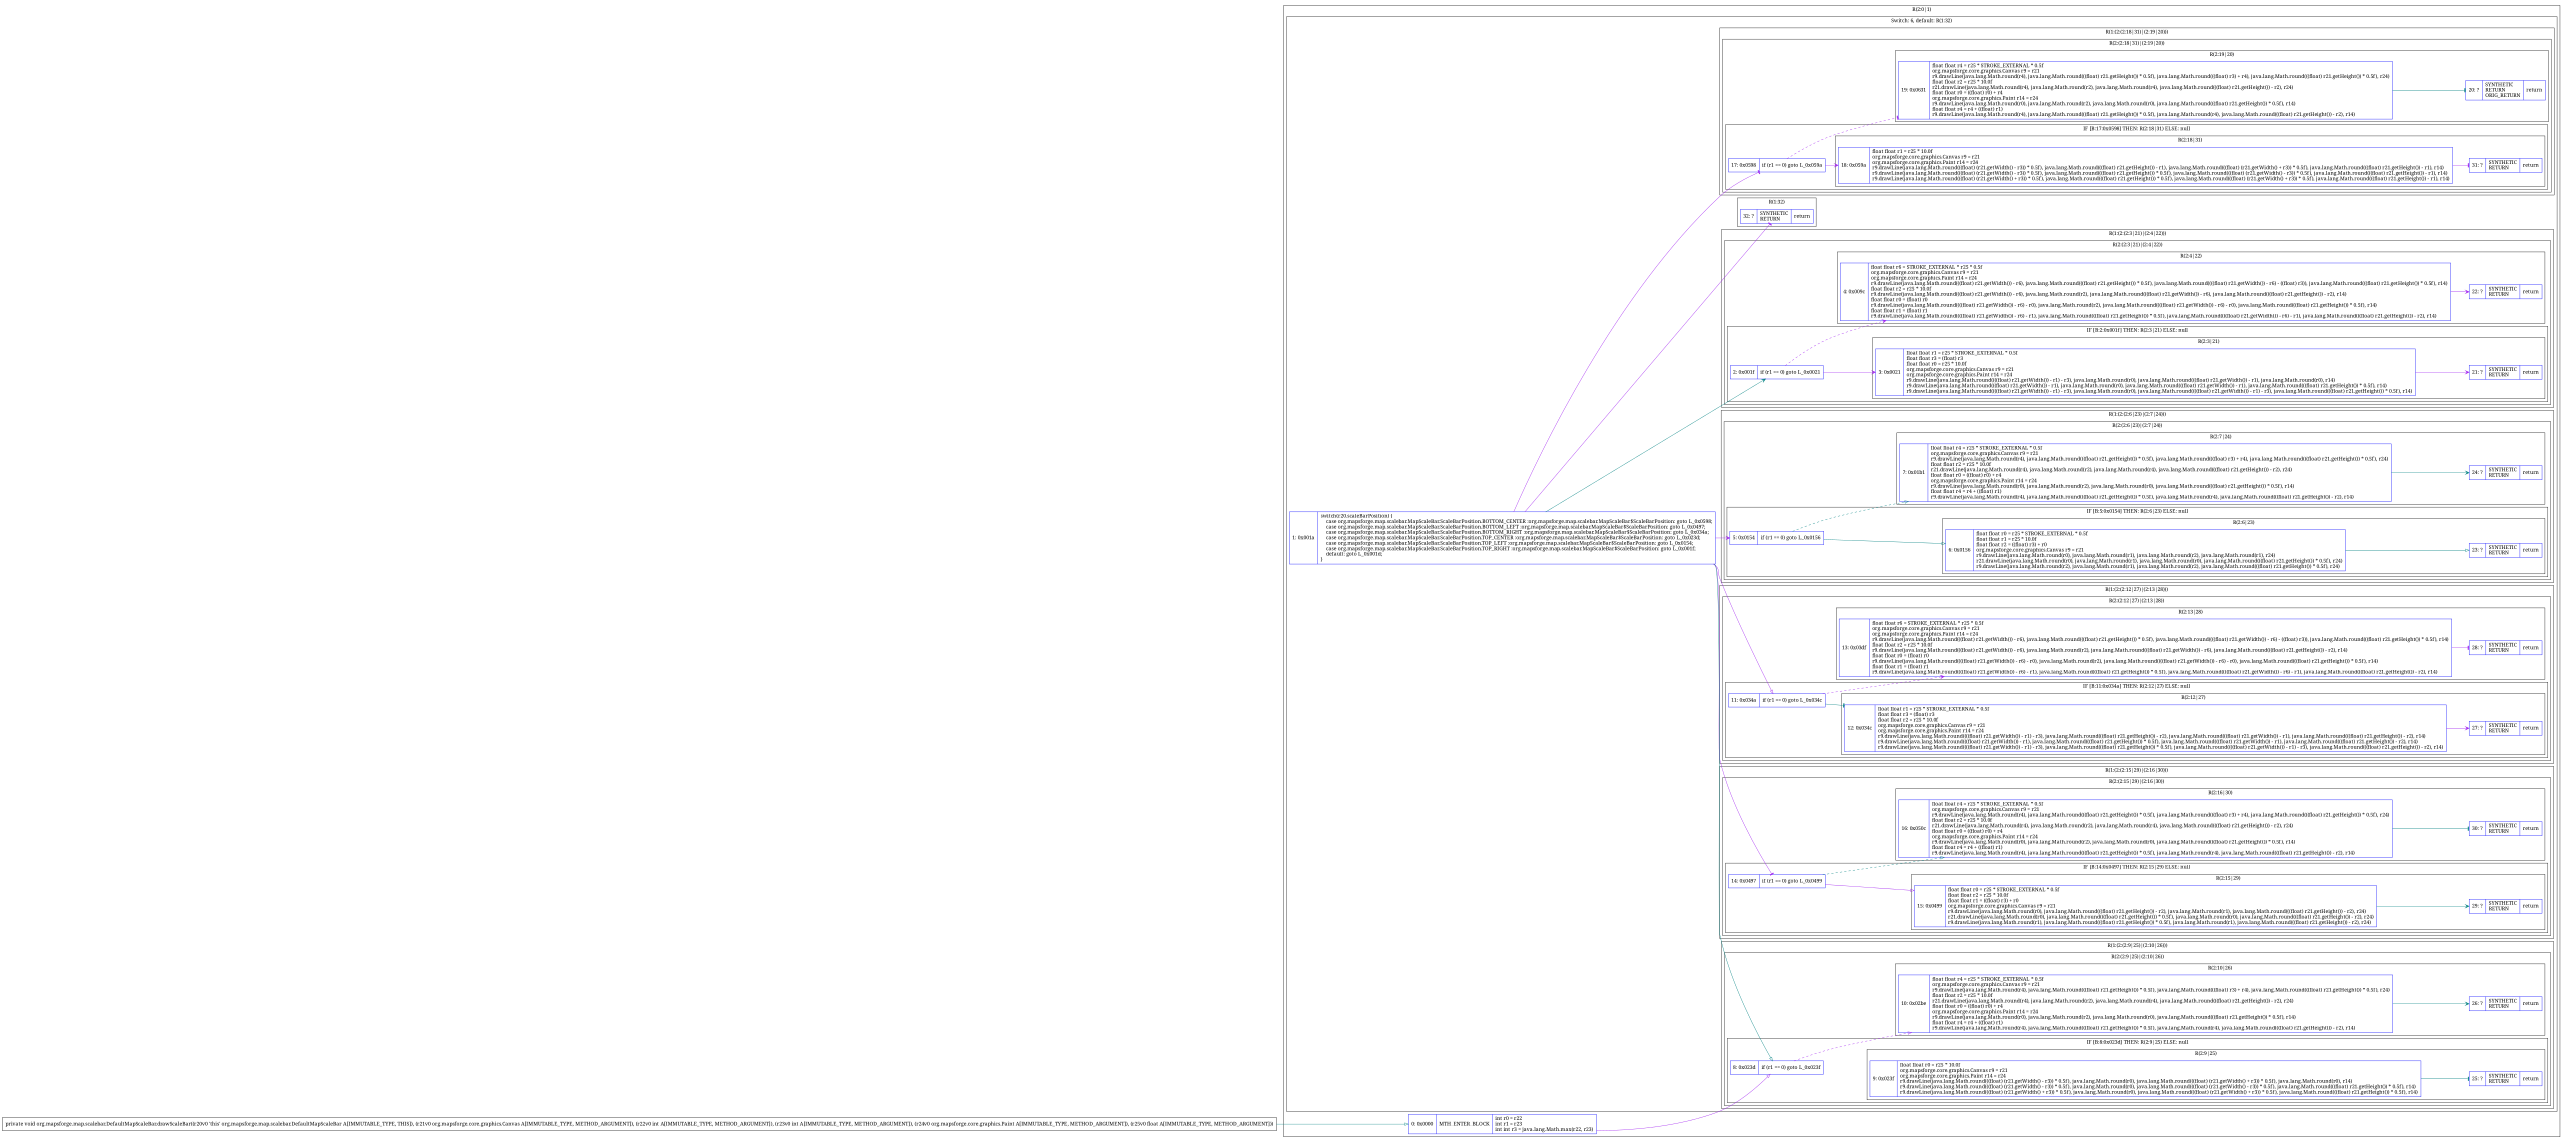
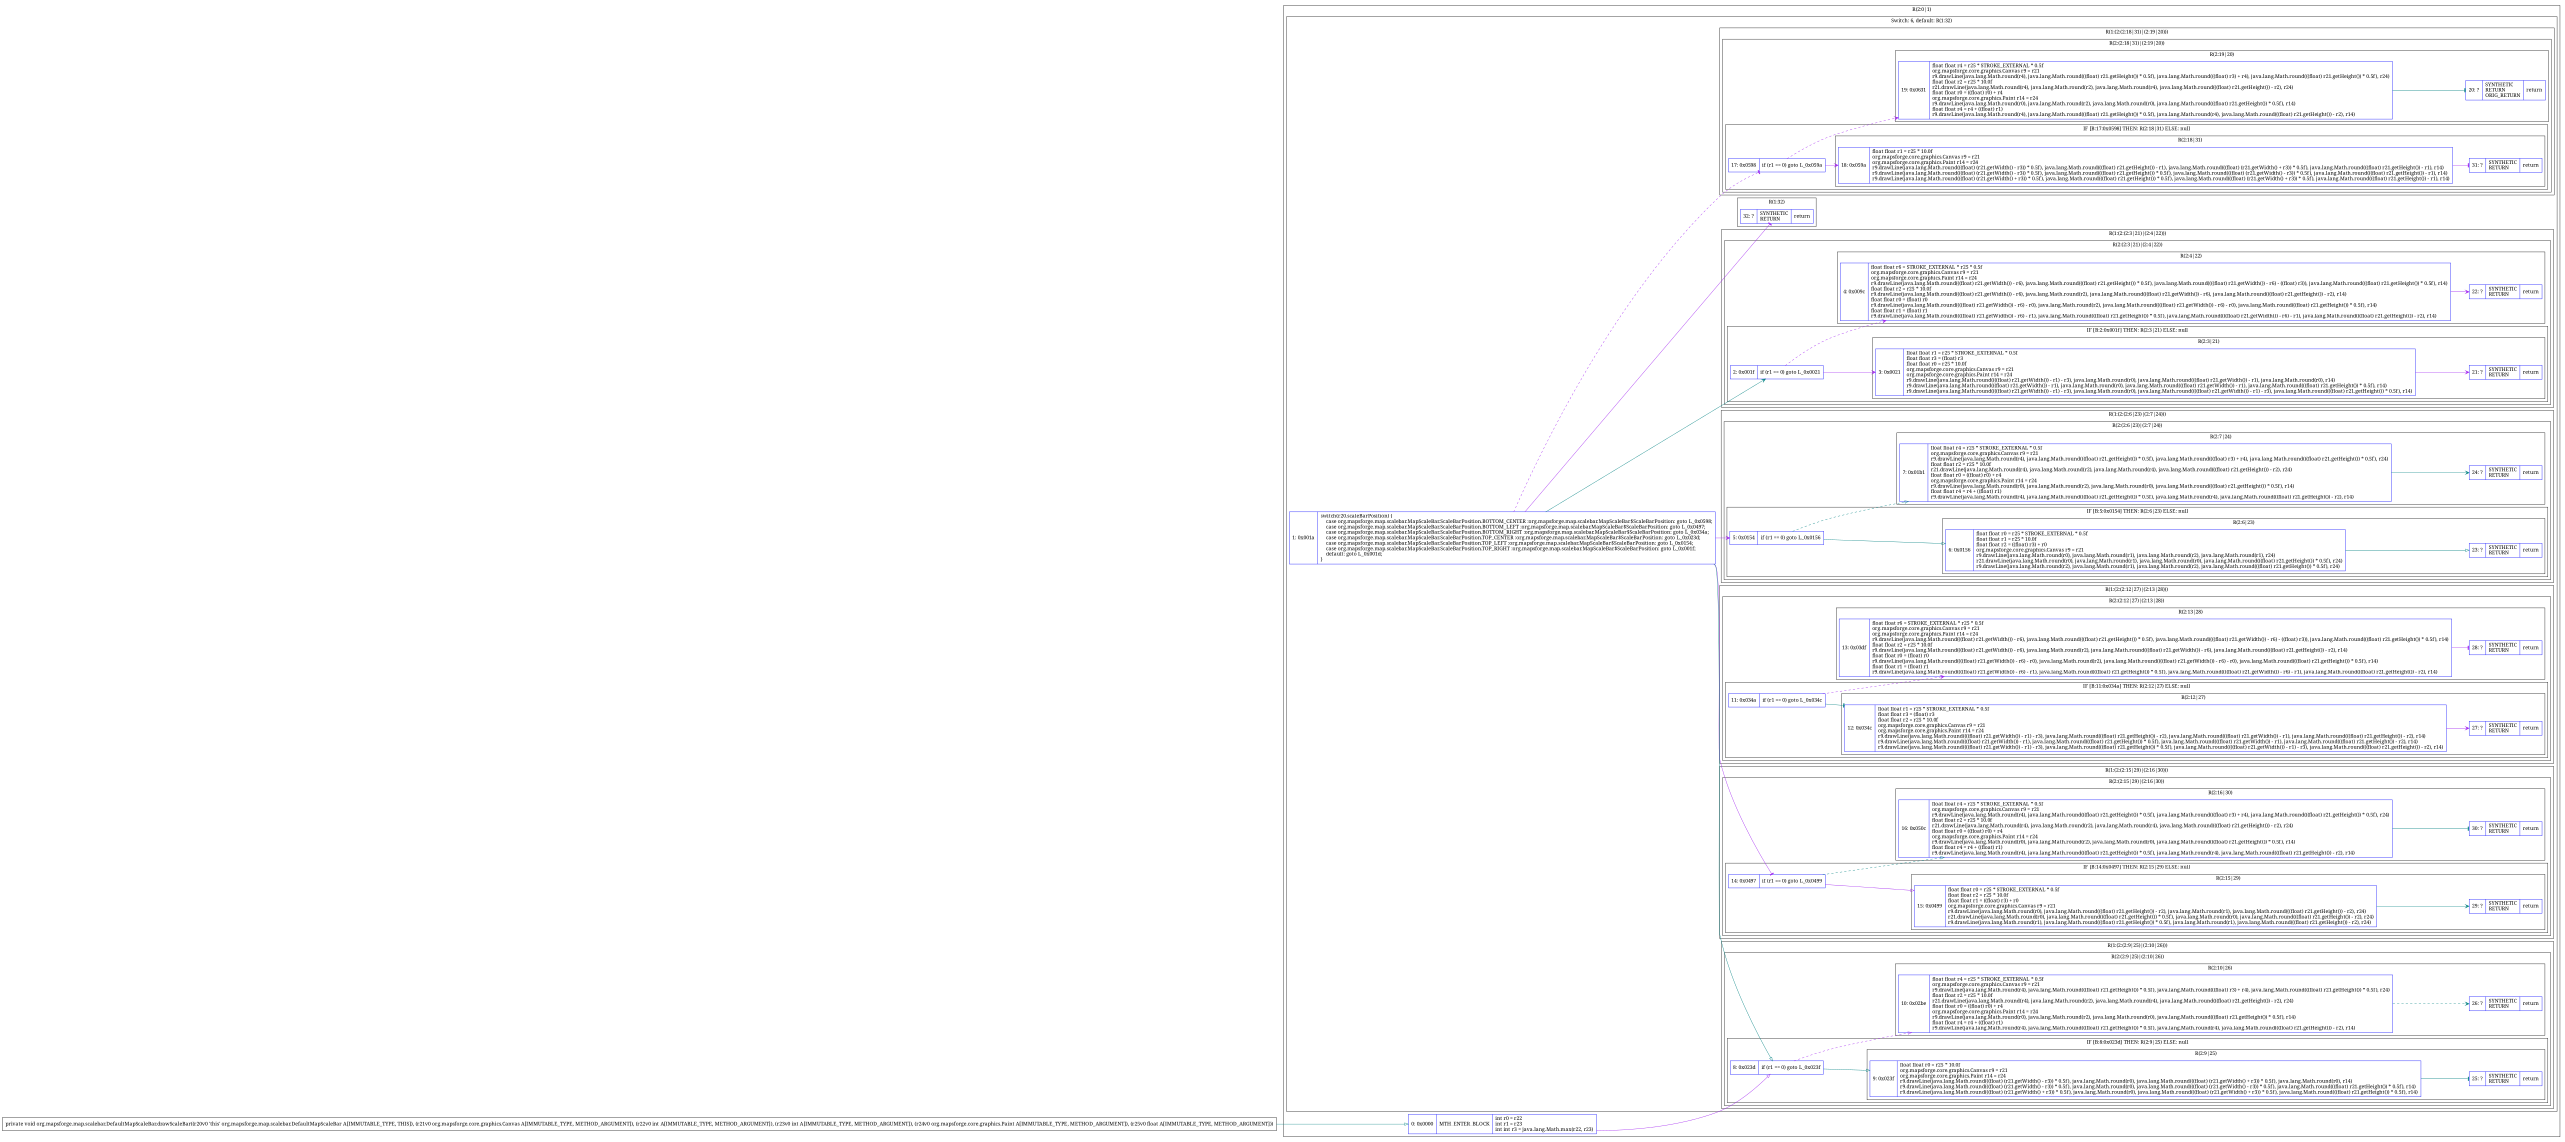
(1839, 133) -> (1839, 133)
(1614, 326) -> (1614, 326)
(1741, 627) -> none
(2429, 1004) -> (2429, 1004)
none -> (1845, 1070)
